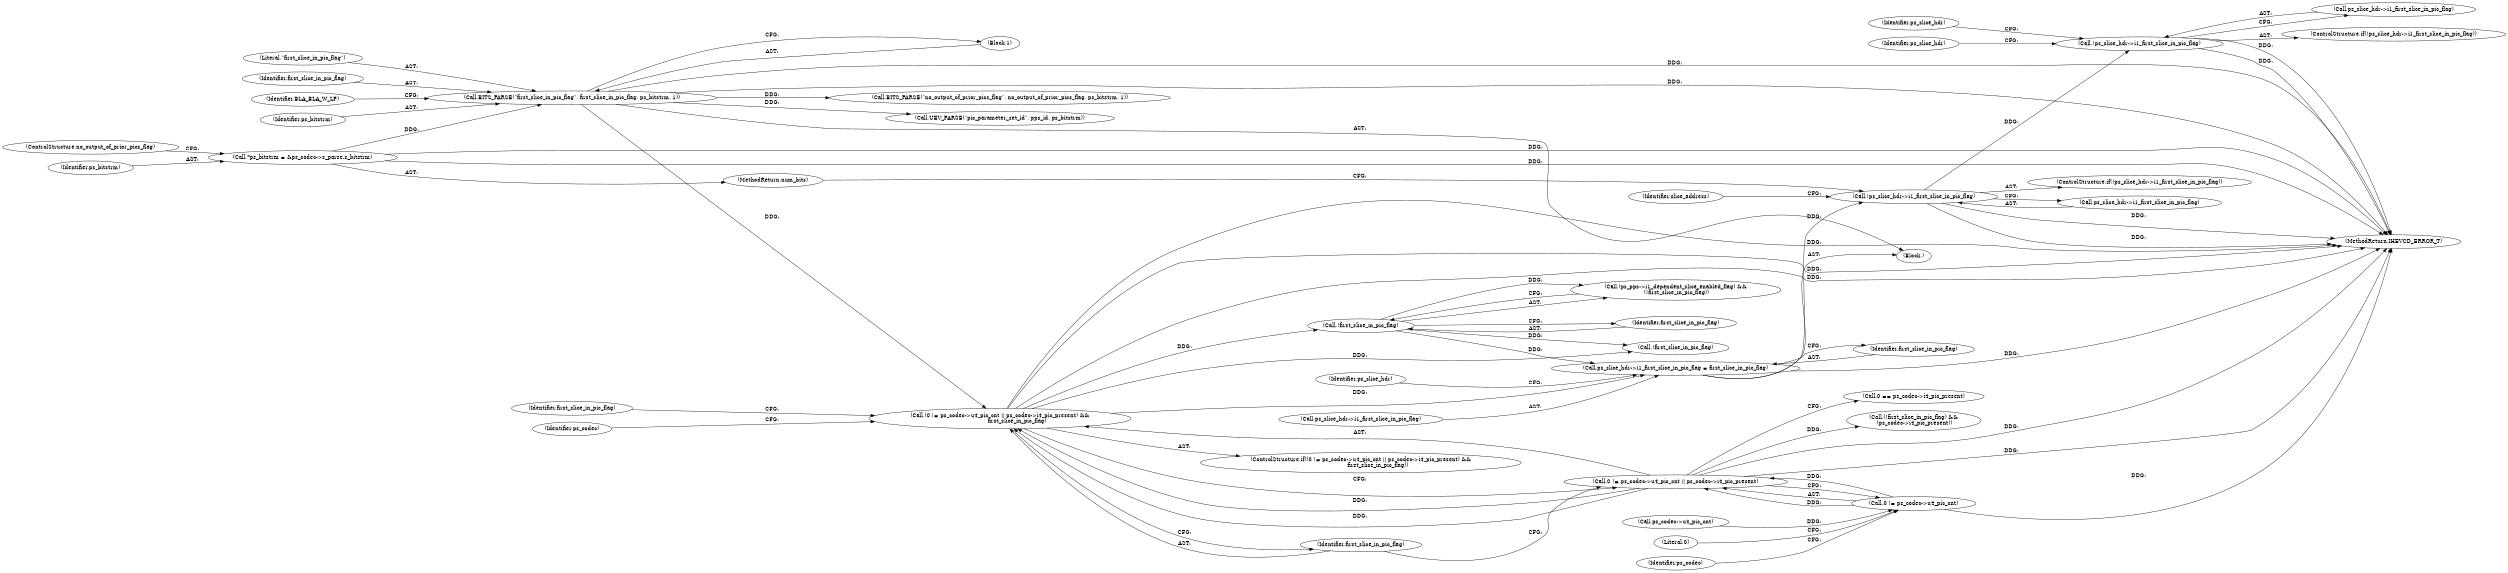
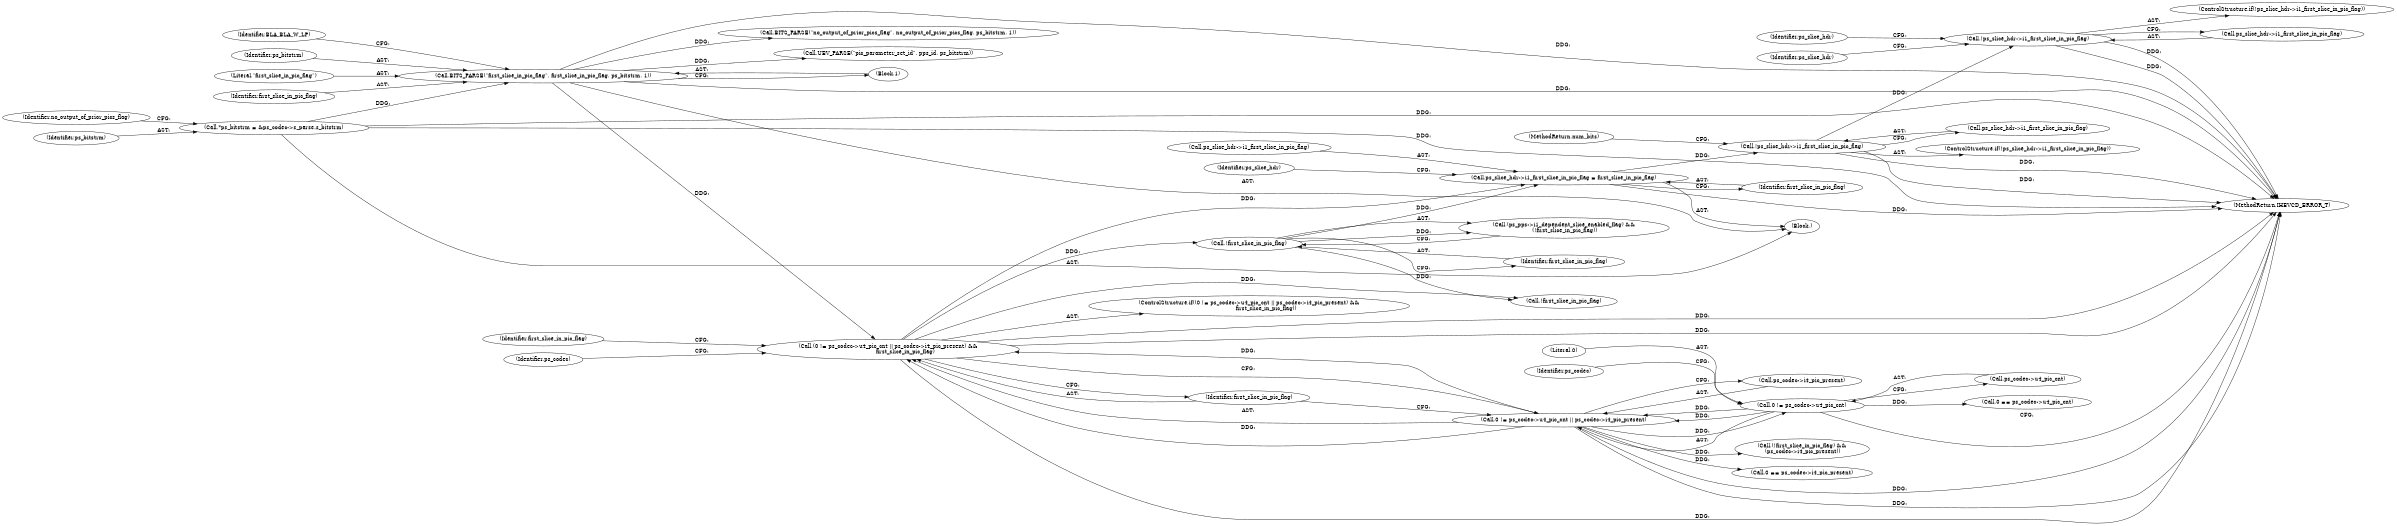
(91, 147) -> (76, 118)
(526, 183) -> (981, 266)
(1676, 197) -> none
none -> (1802, 381)
none -> (1914, 392)
none -> (2028, 402)
(1815, 407) -> (1703, 460)
(2140, 476) -> (2028, 415)
(1815, 486) -> (1703, 431)
(1815, 522) -> (1901, 378)
(1815, 530) -> (1703, 347)
